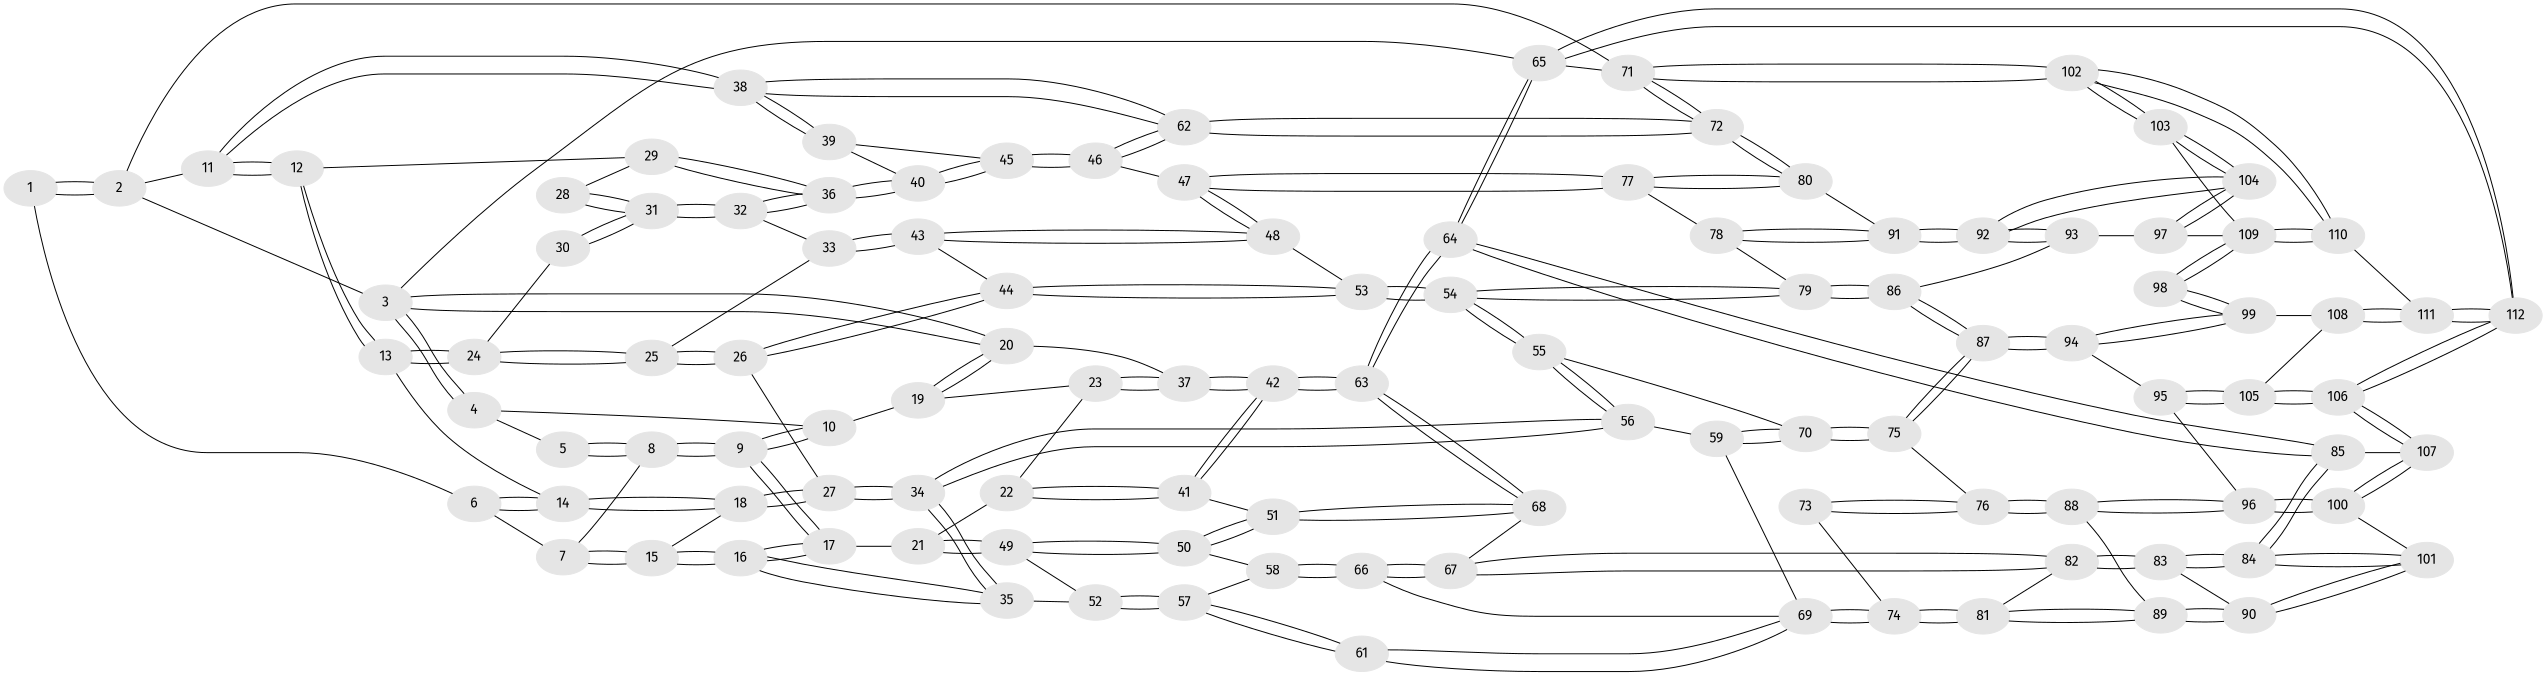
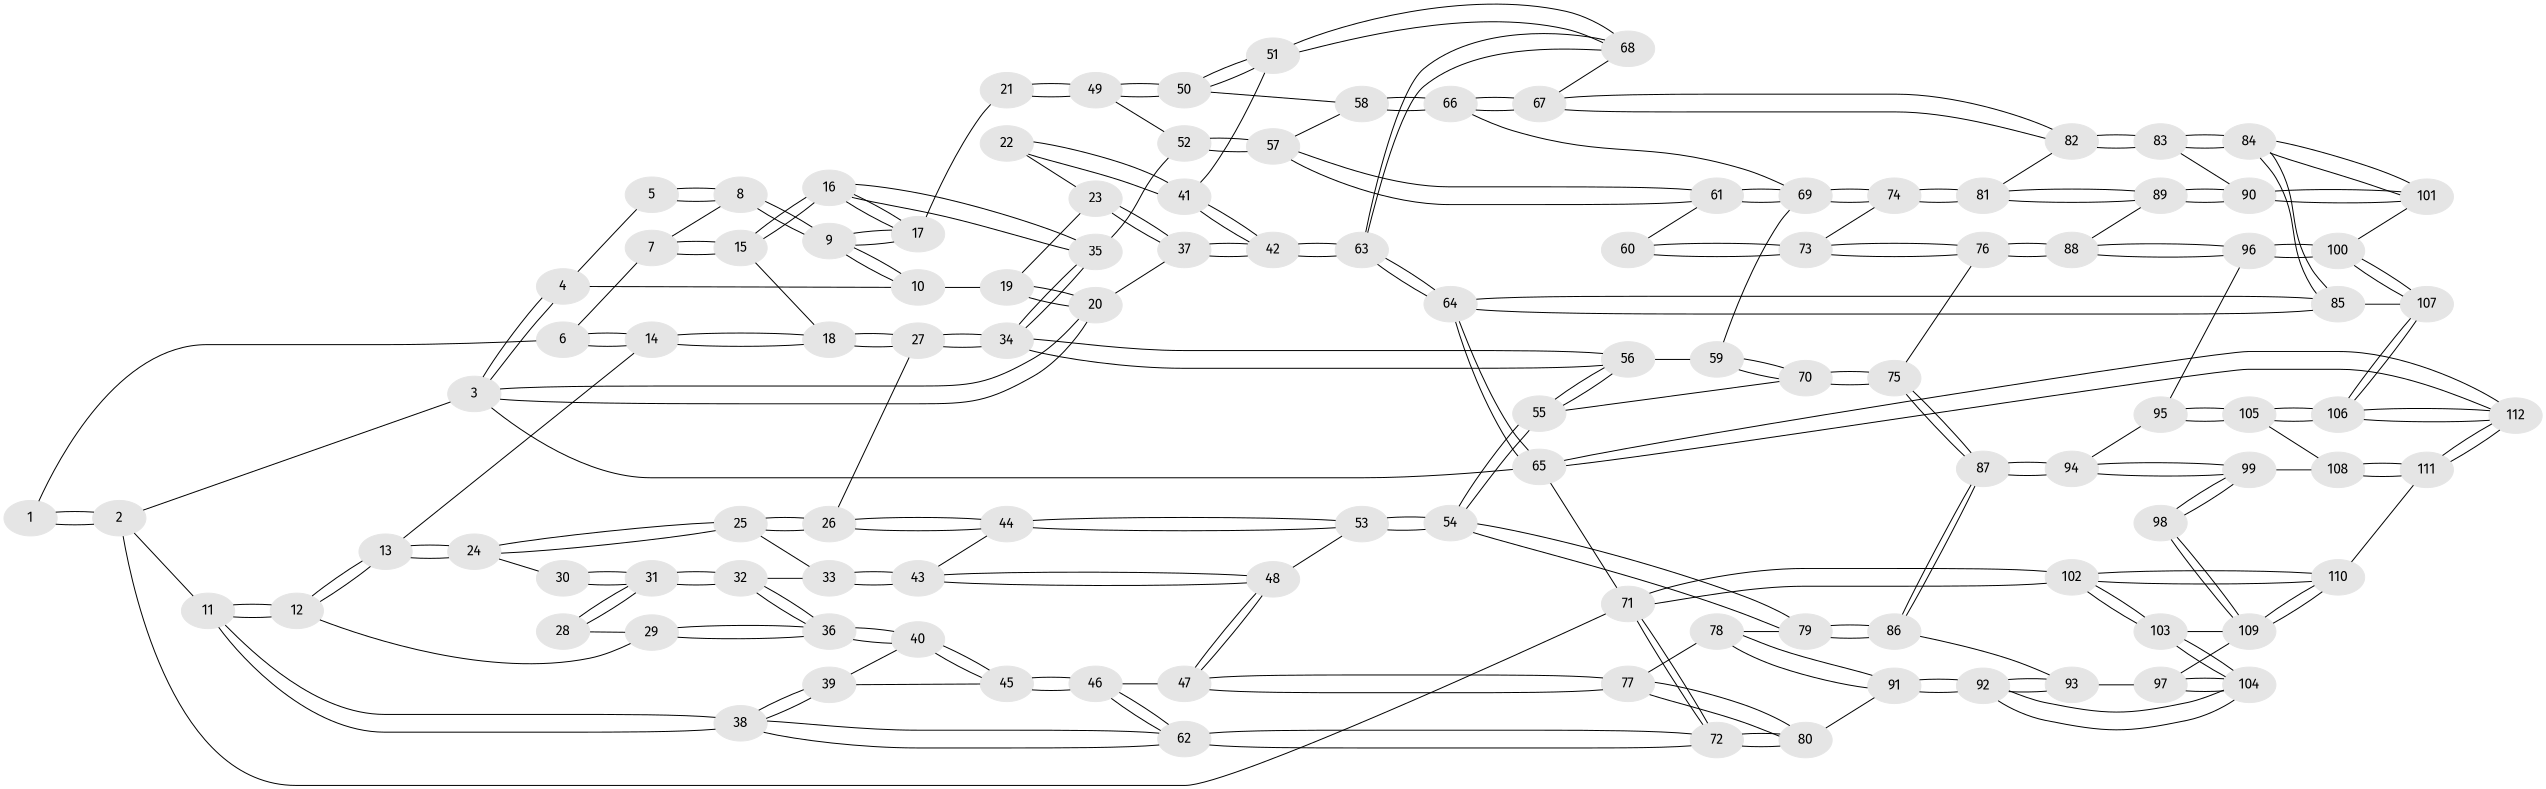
none -> (1628, 250)
(962, 520) -> none
